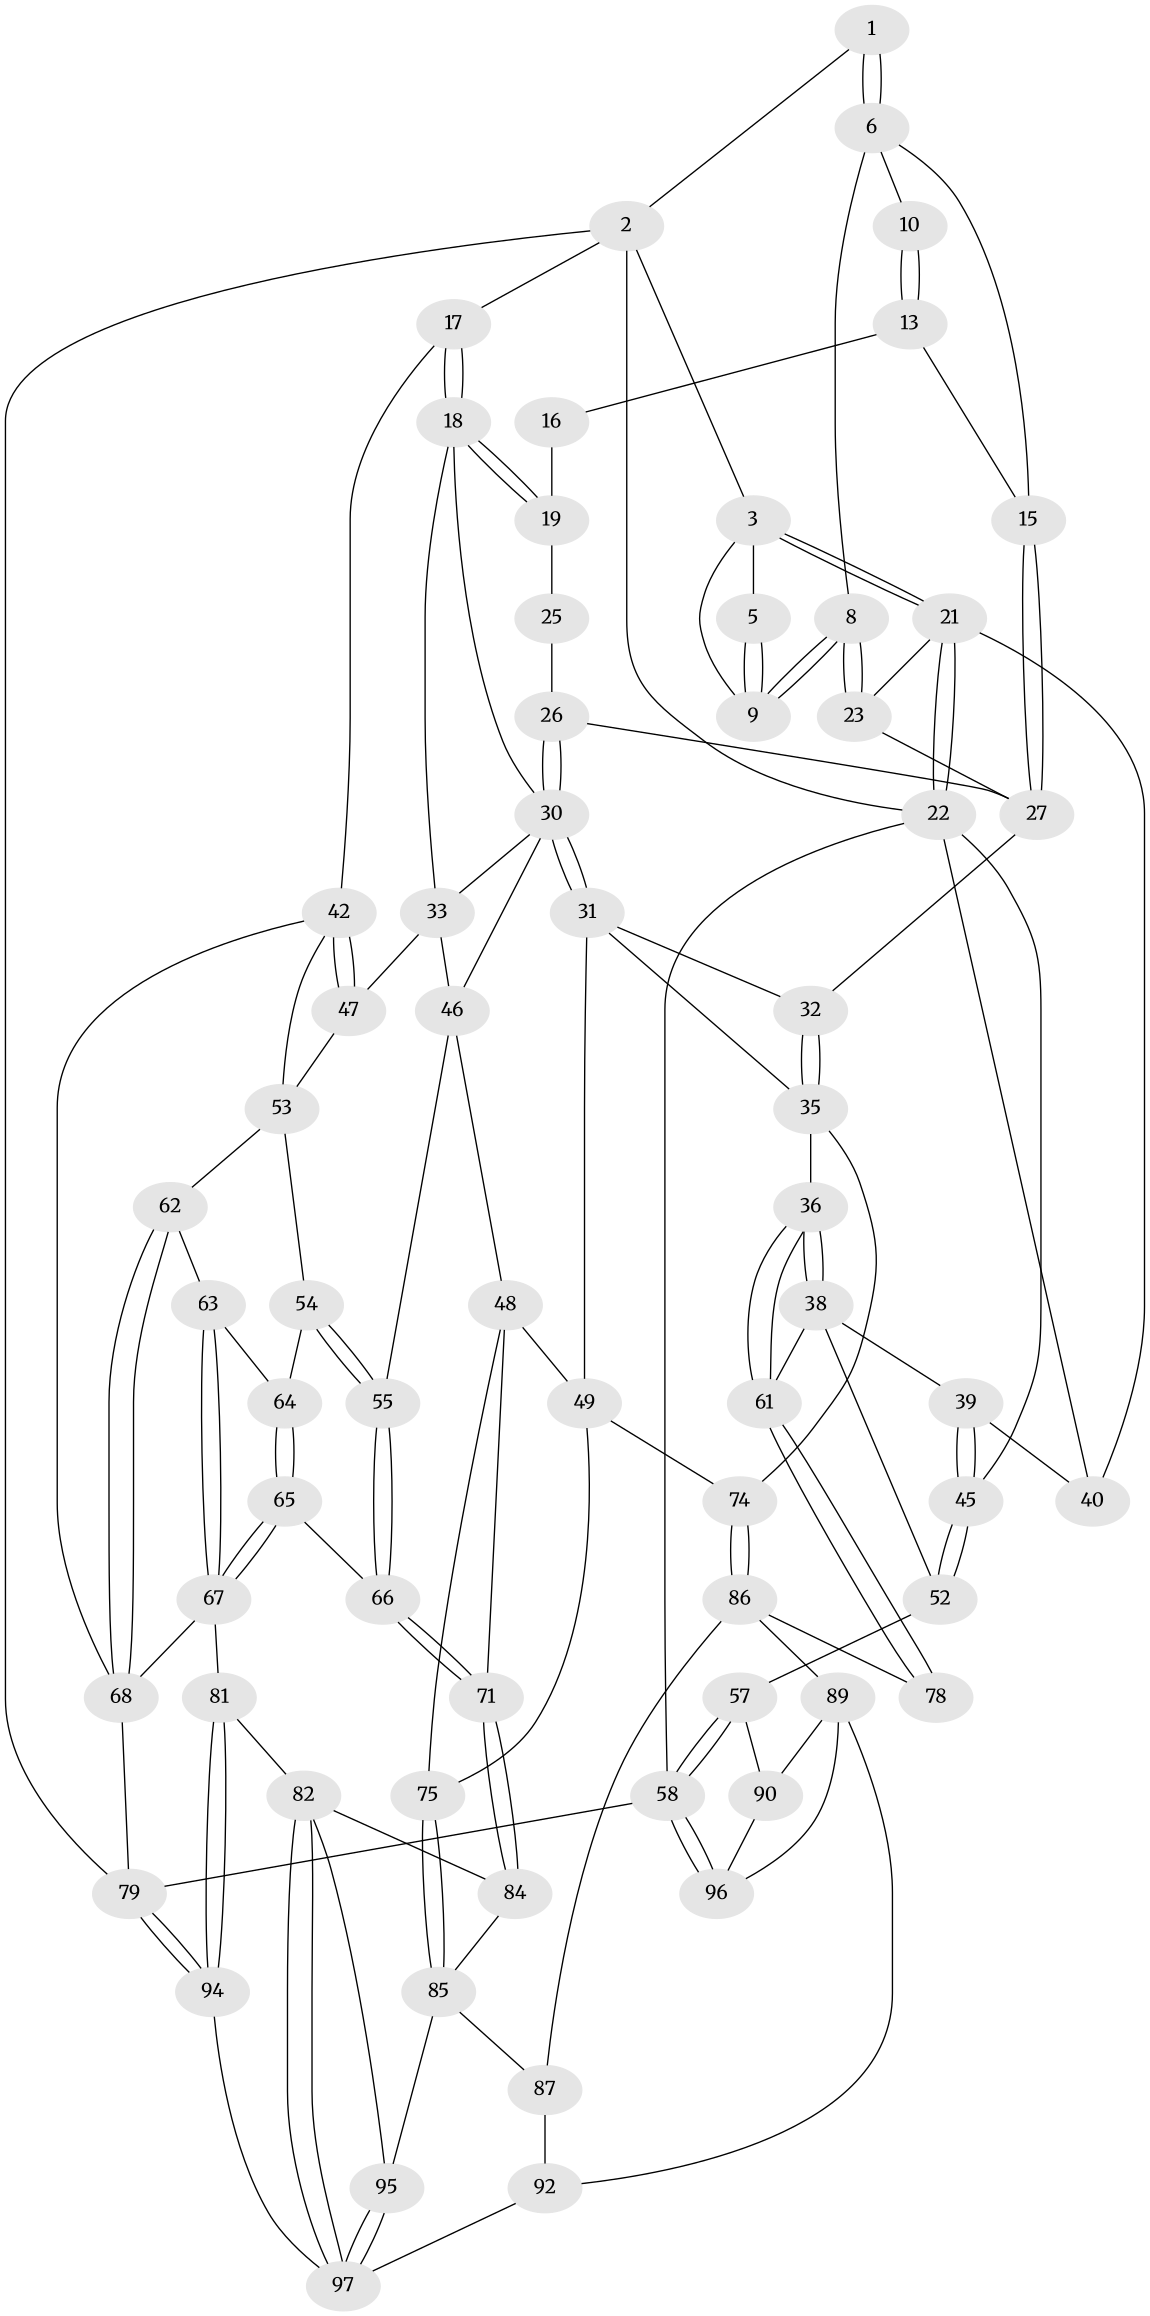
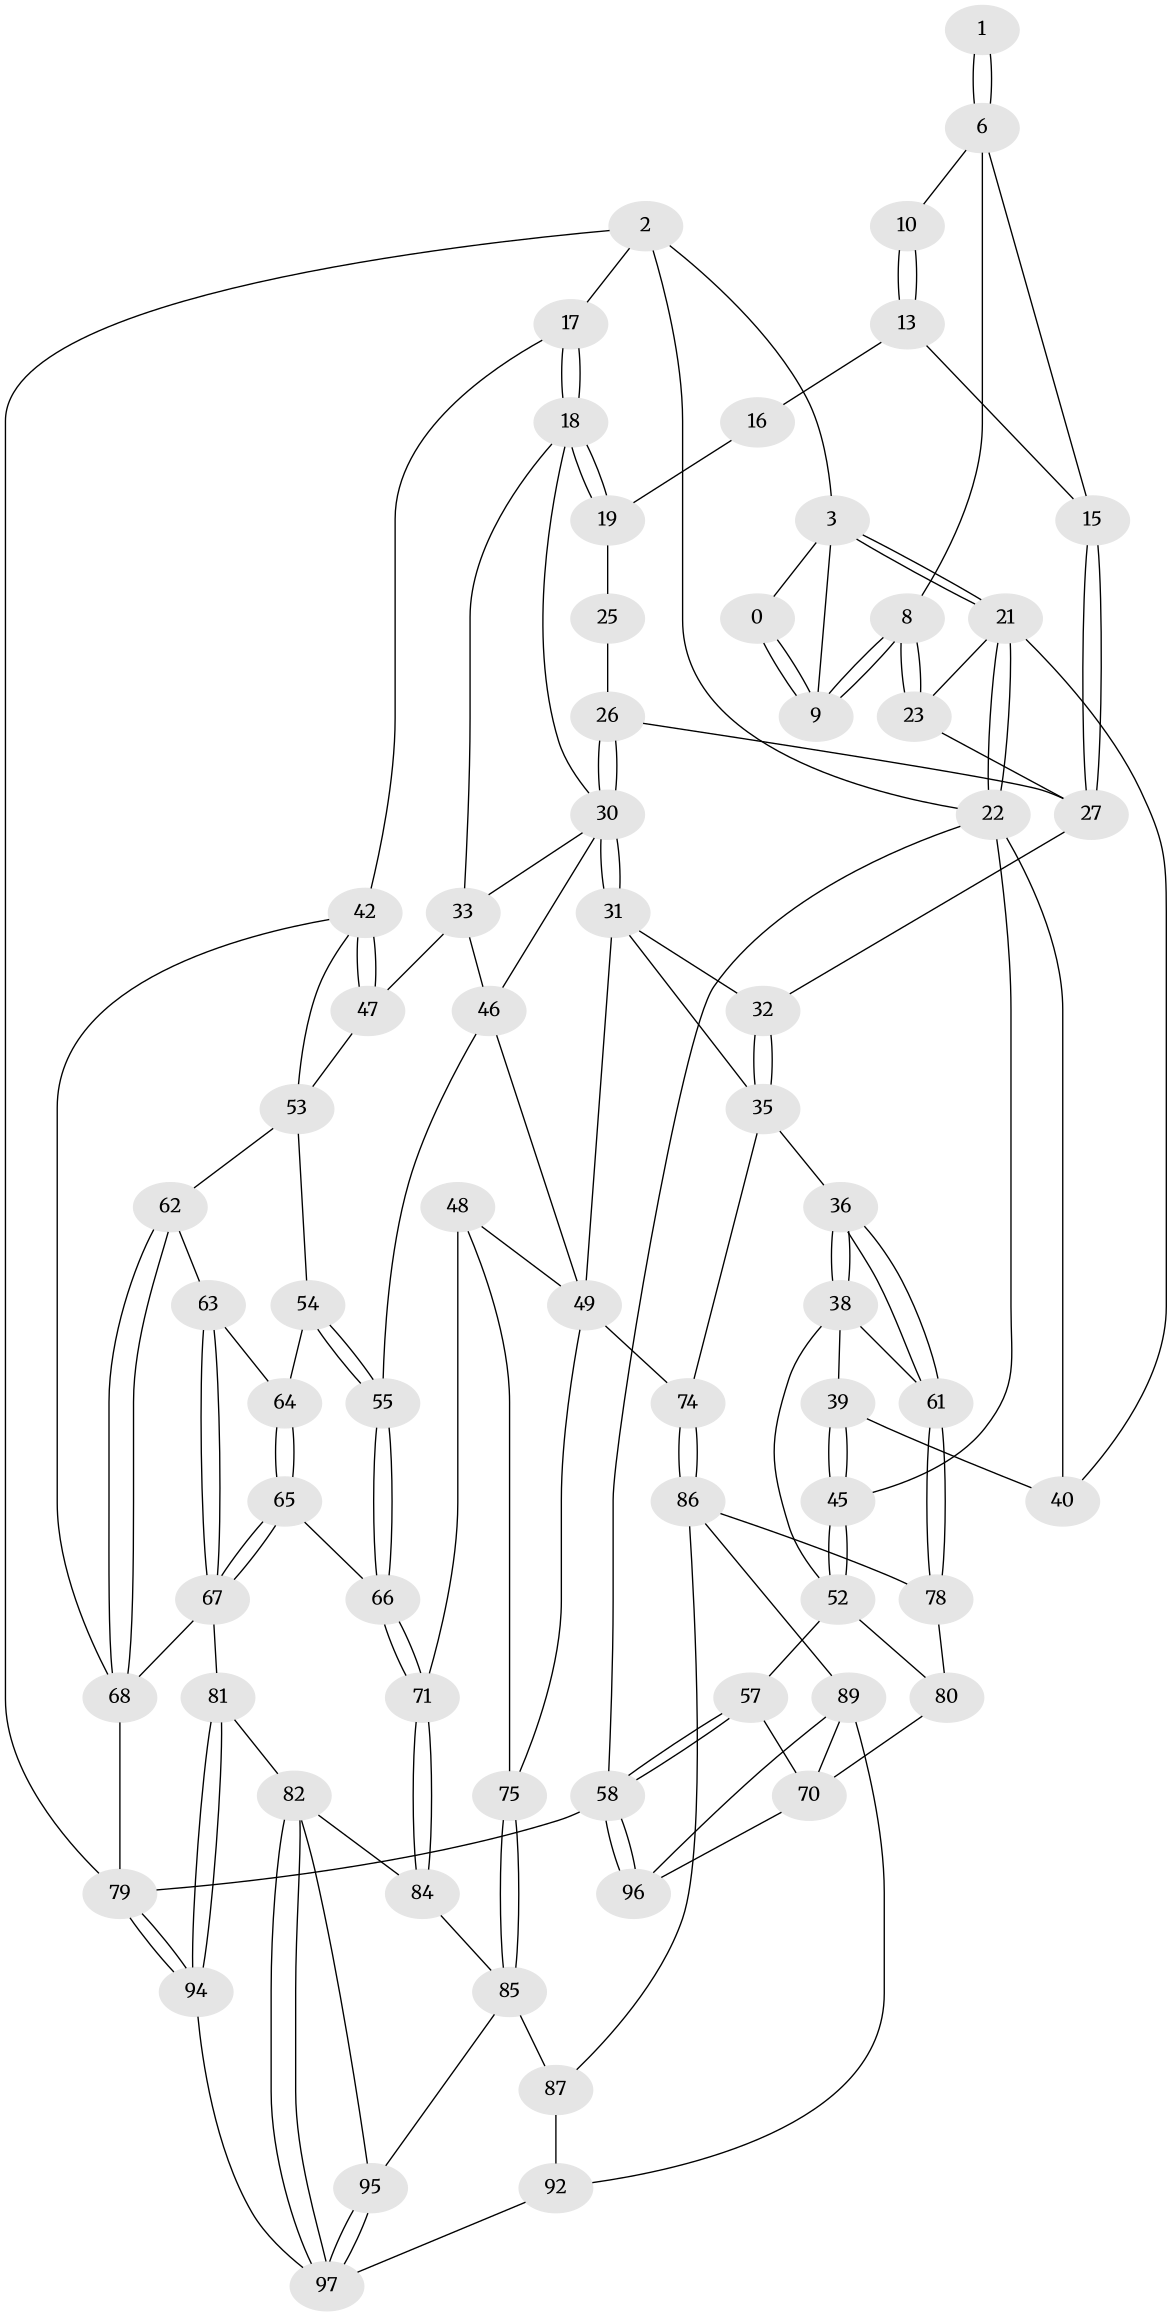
(749, 128) -> none
(753, 619) -> (758, 619)
(479, 1158) -> (537, 1158)
none -> (947, 1698)
(766, 1796) -> (809, 1796)
